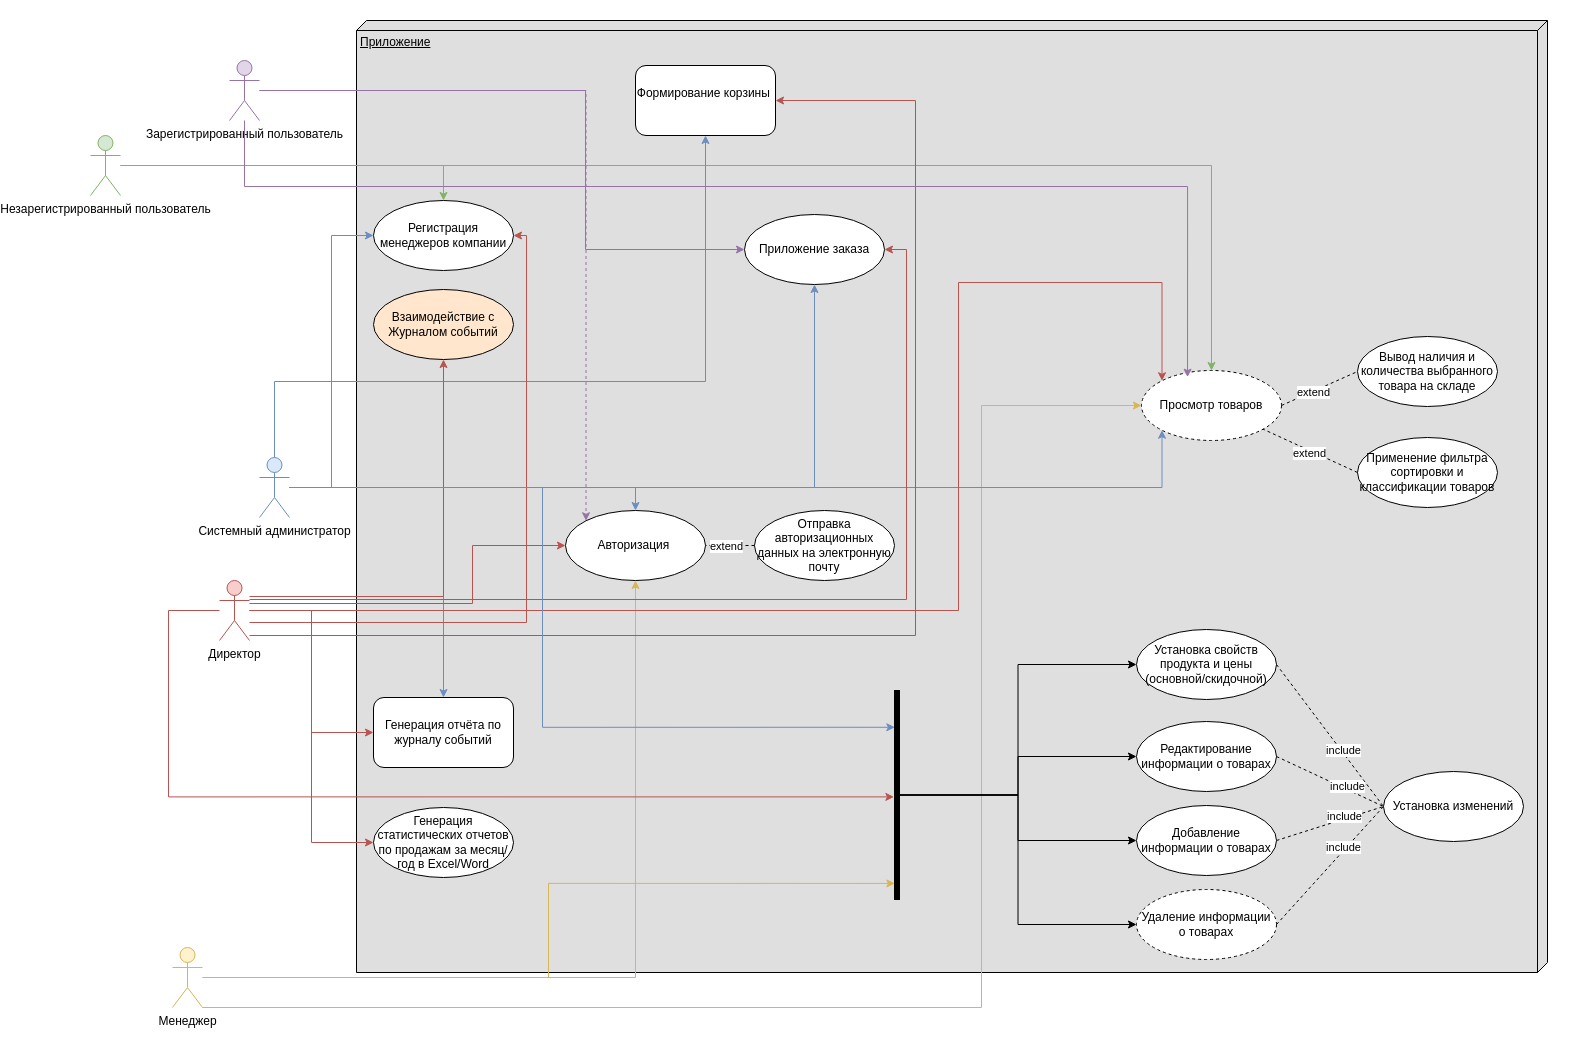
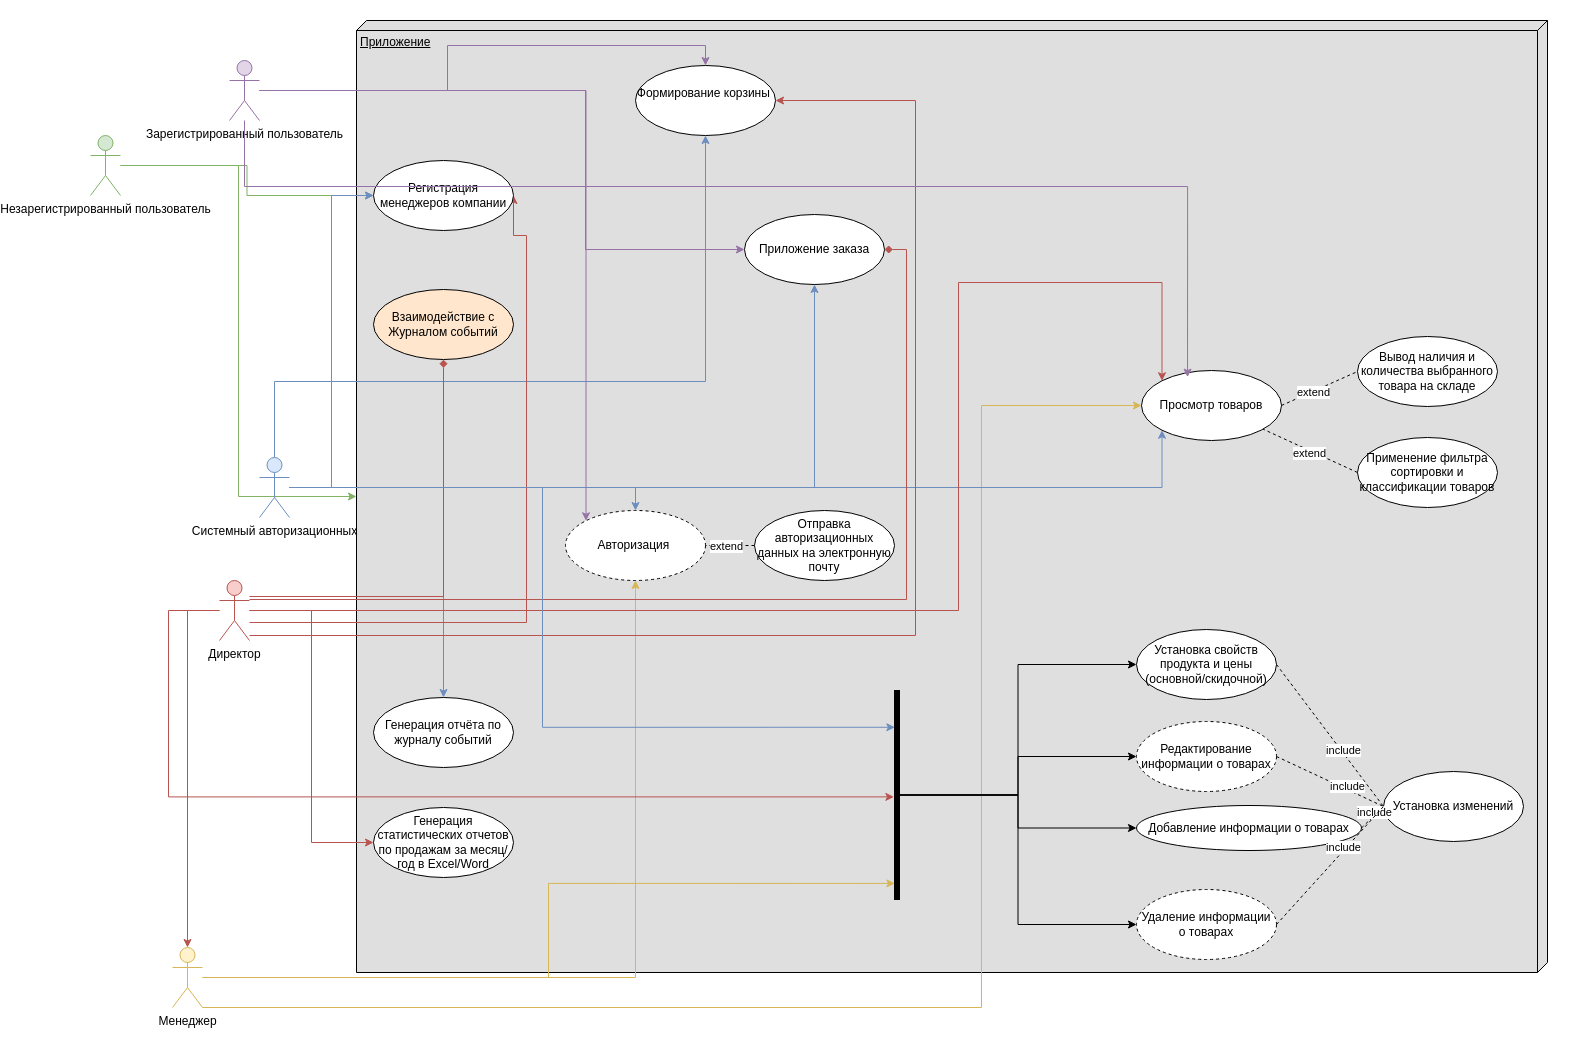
none -> (562, 46)
(706, 101) -> (706, 101)
(928, 166) -> (239, 388)
(444, 236) -> (444, 196)
(893, 250) -> (893, 250)
(444, 368) -> (444, 368)
(586, 383) -> (586, 383)
(1212, 406) -> (1212, 406)
(275, 532) -> (275, 532)
(636, 546) -> (636, 546)
(433, 604) -> none
(340, 733) -> (188, 776)
(444, 733) -> (444, 733)
(1207, 757) -> (1207, 757)
(1207, 841) -> (1249, 828)
